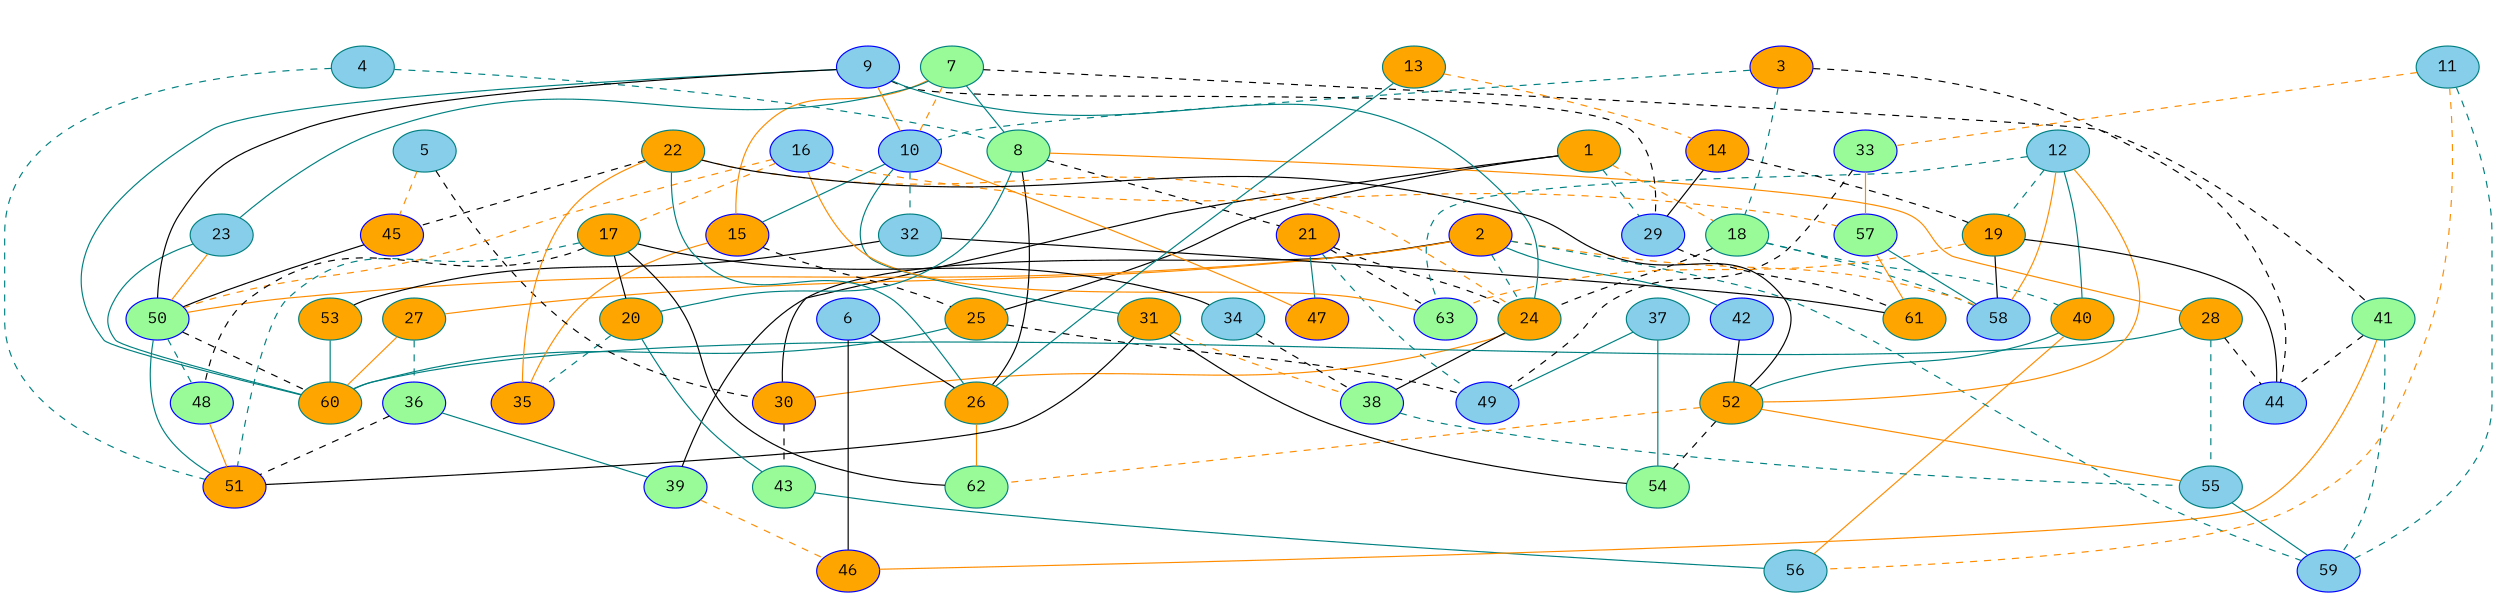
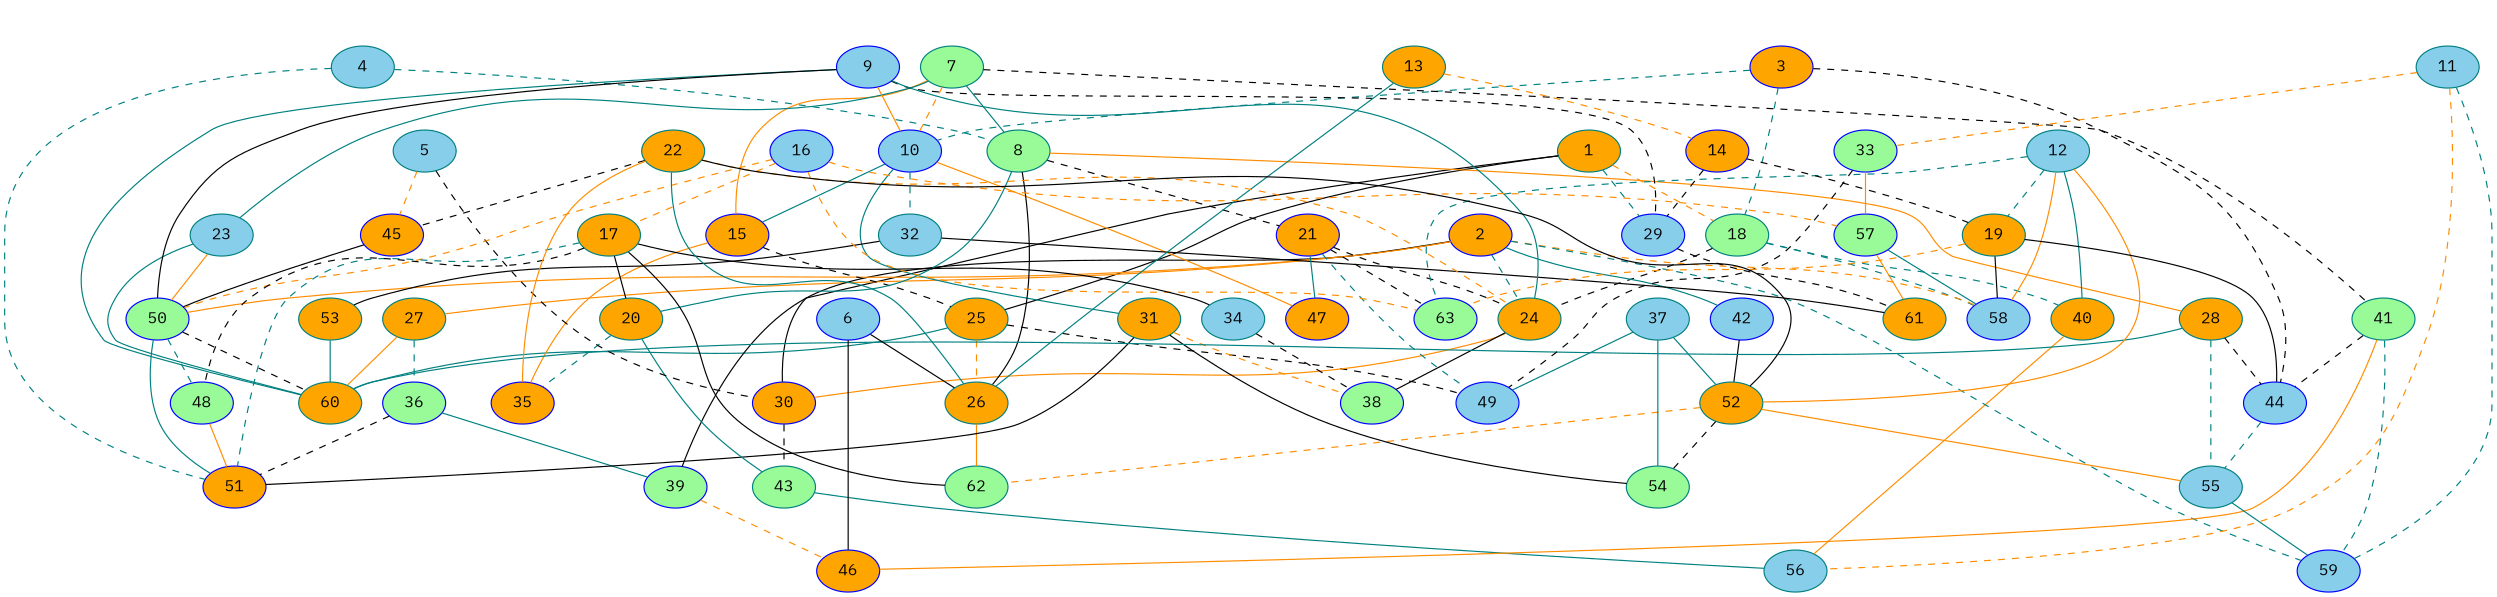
(1685, 193) -> (1685, 193)
(1088, 291) -> (1088, 291)
none -> (977, 361)
(1892, 363) -> (1695, 361)
(1788, 465) -> (2243, 445)
